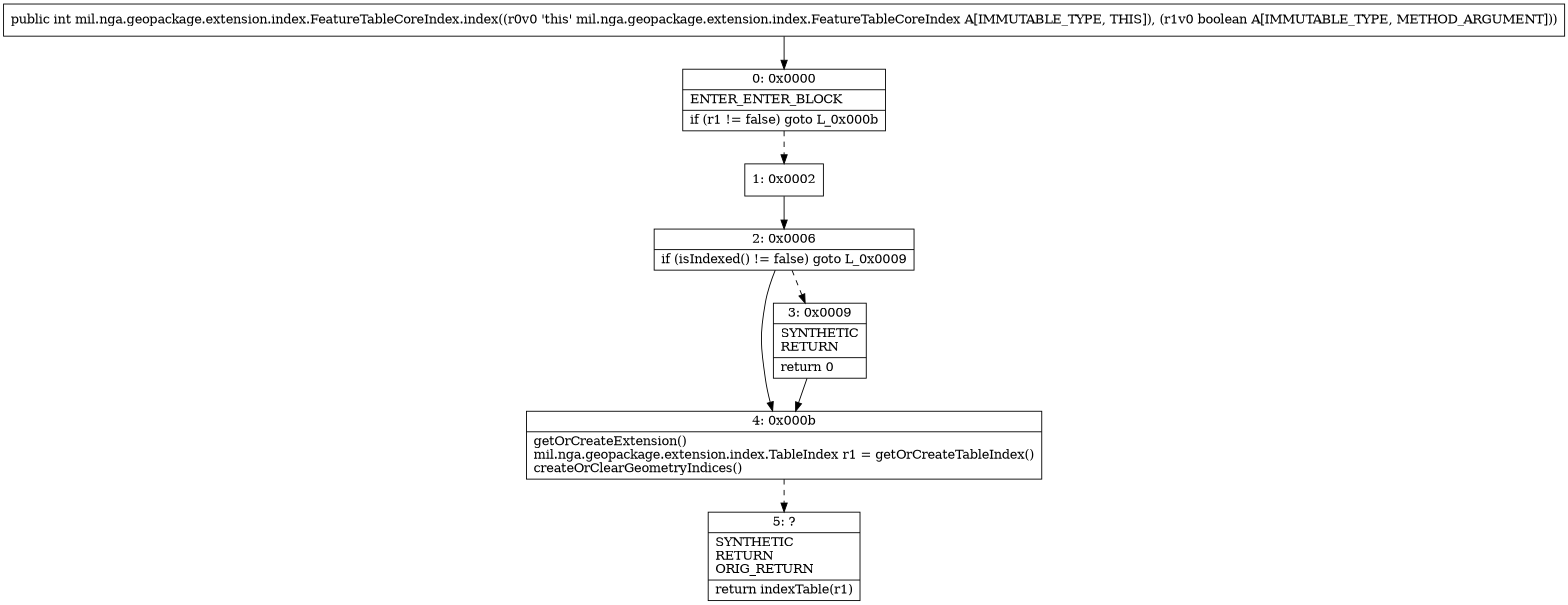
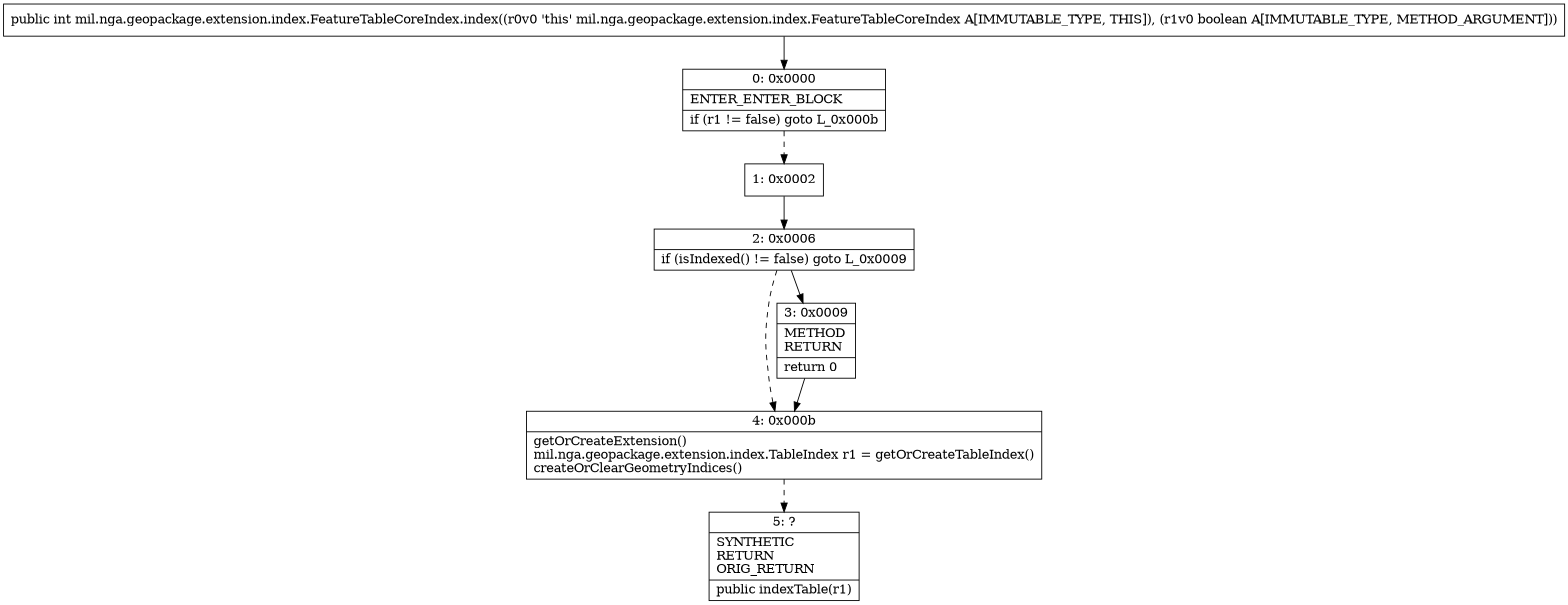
(797, 282) -> (796, 282)
(820, 334) -> (815, 334)
(762, 336) -> (766, 336)
(784, 590) -> (784, 590)
